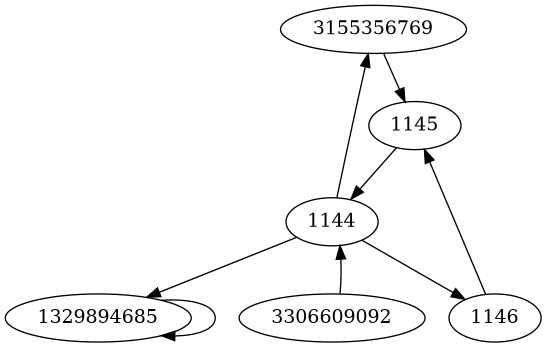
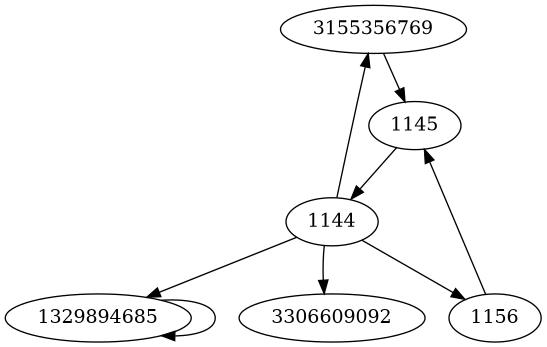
(341, 276) -> (323, 263)
(495, 318) -> (495, 318)
